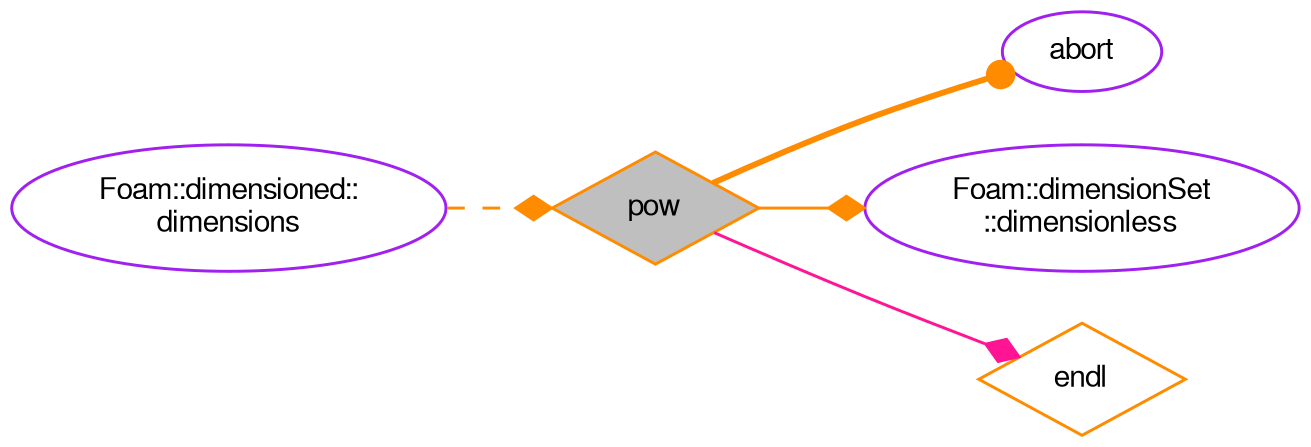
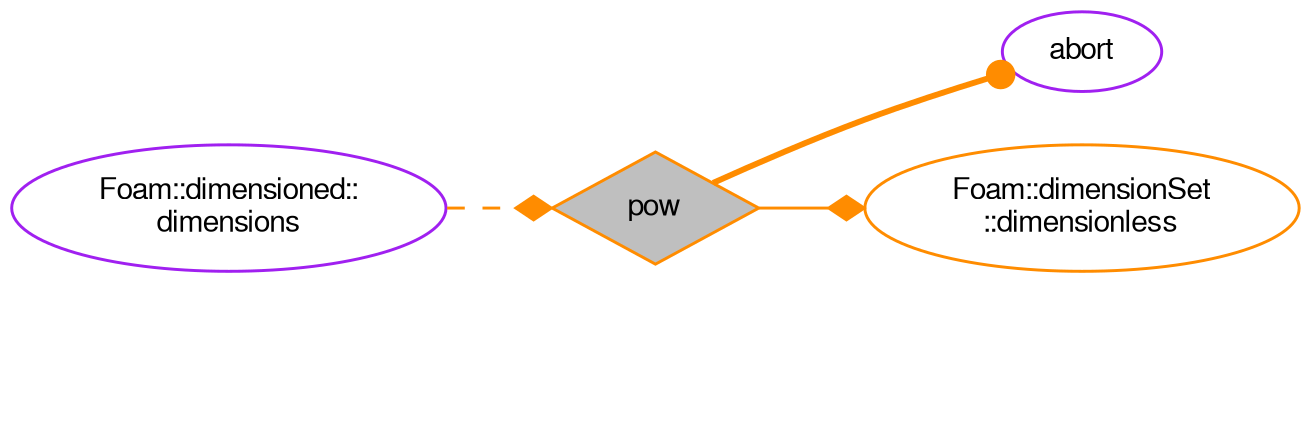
(1082, 208) -> (1082, 208)
(1082, 379) -> none
